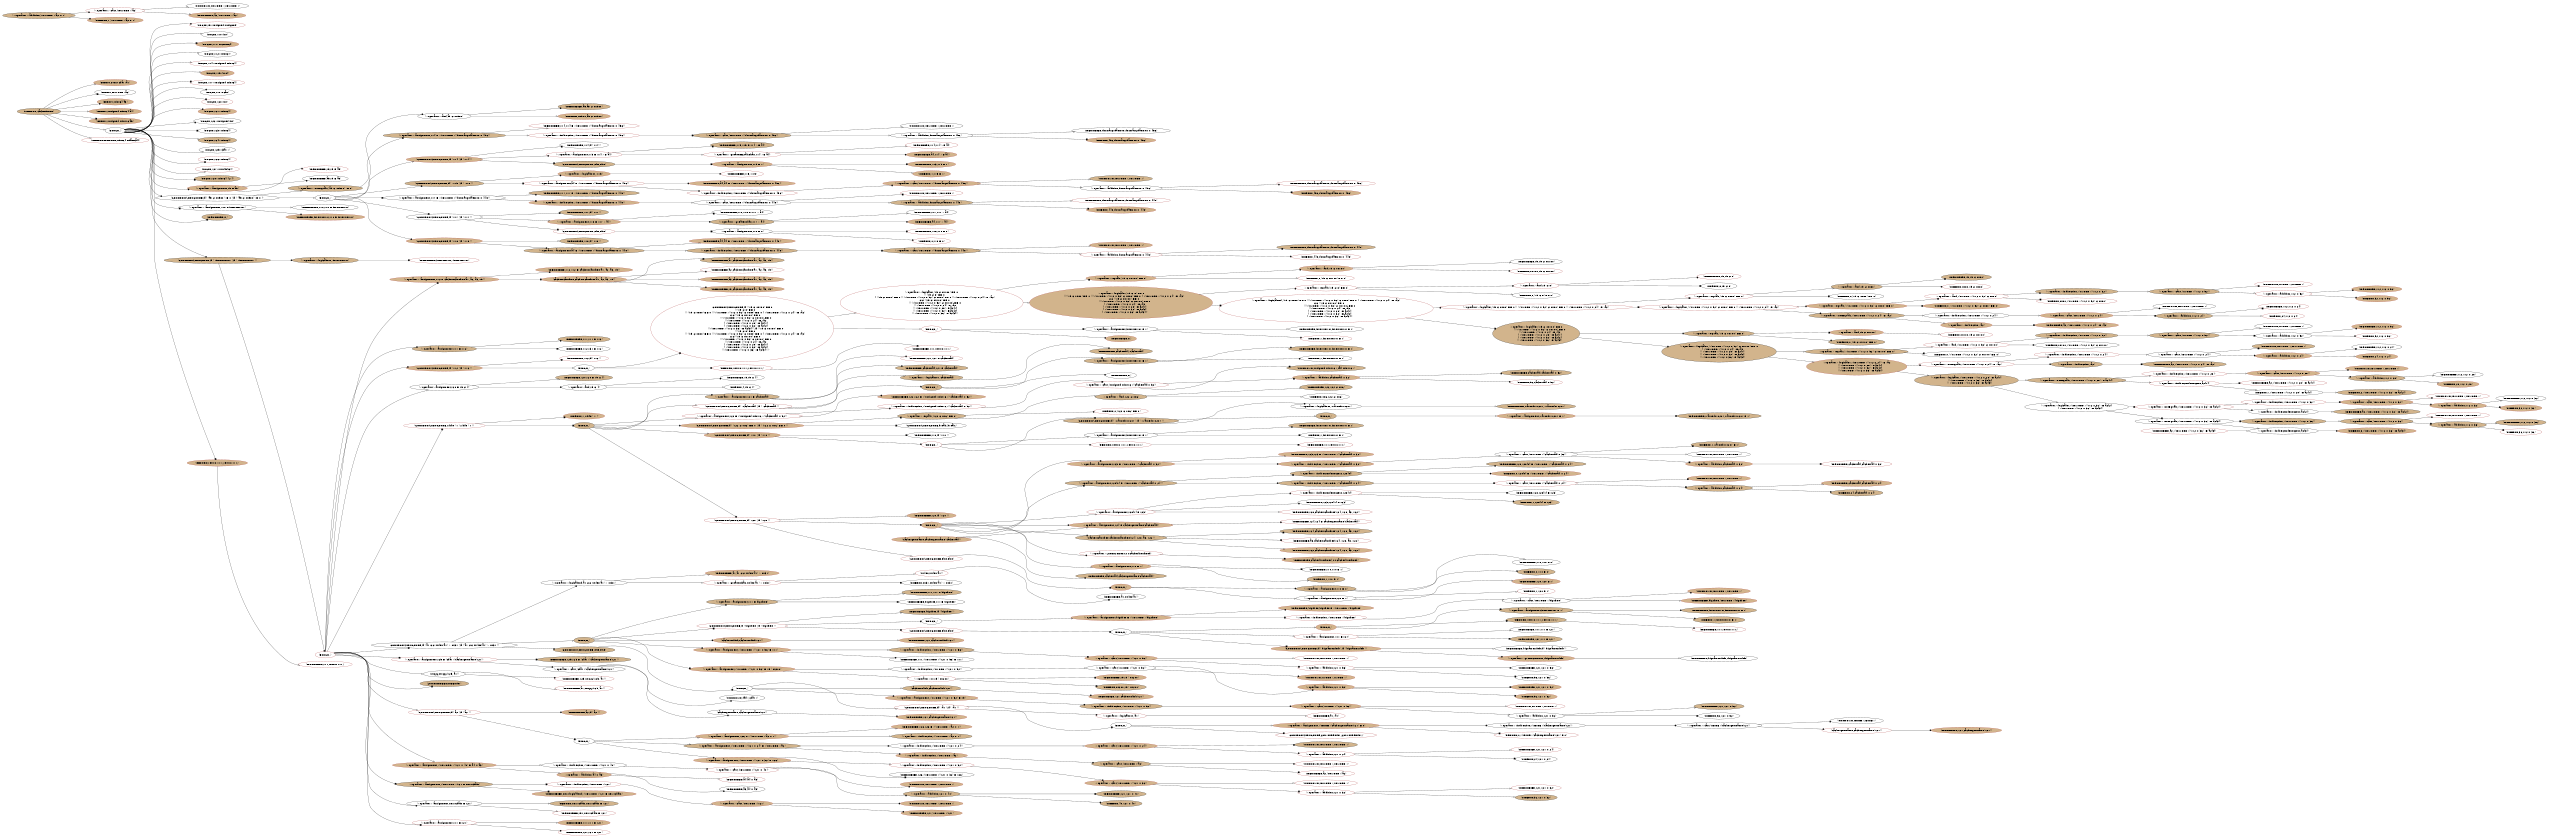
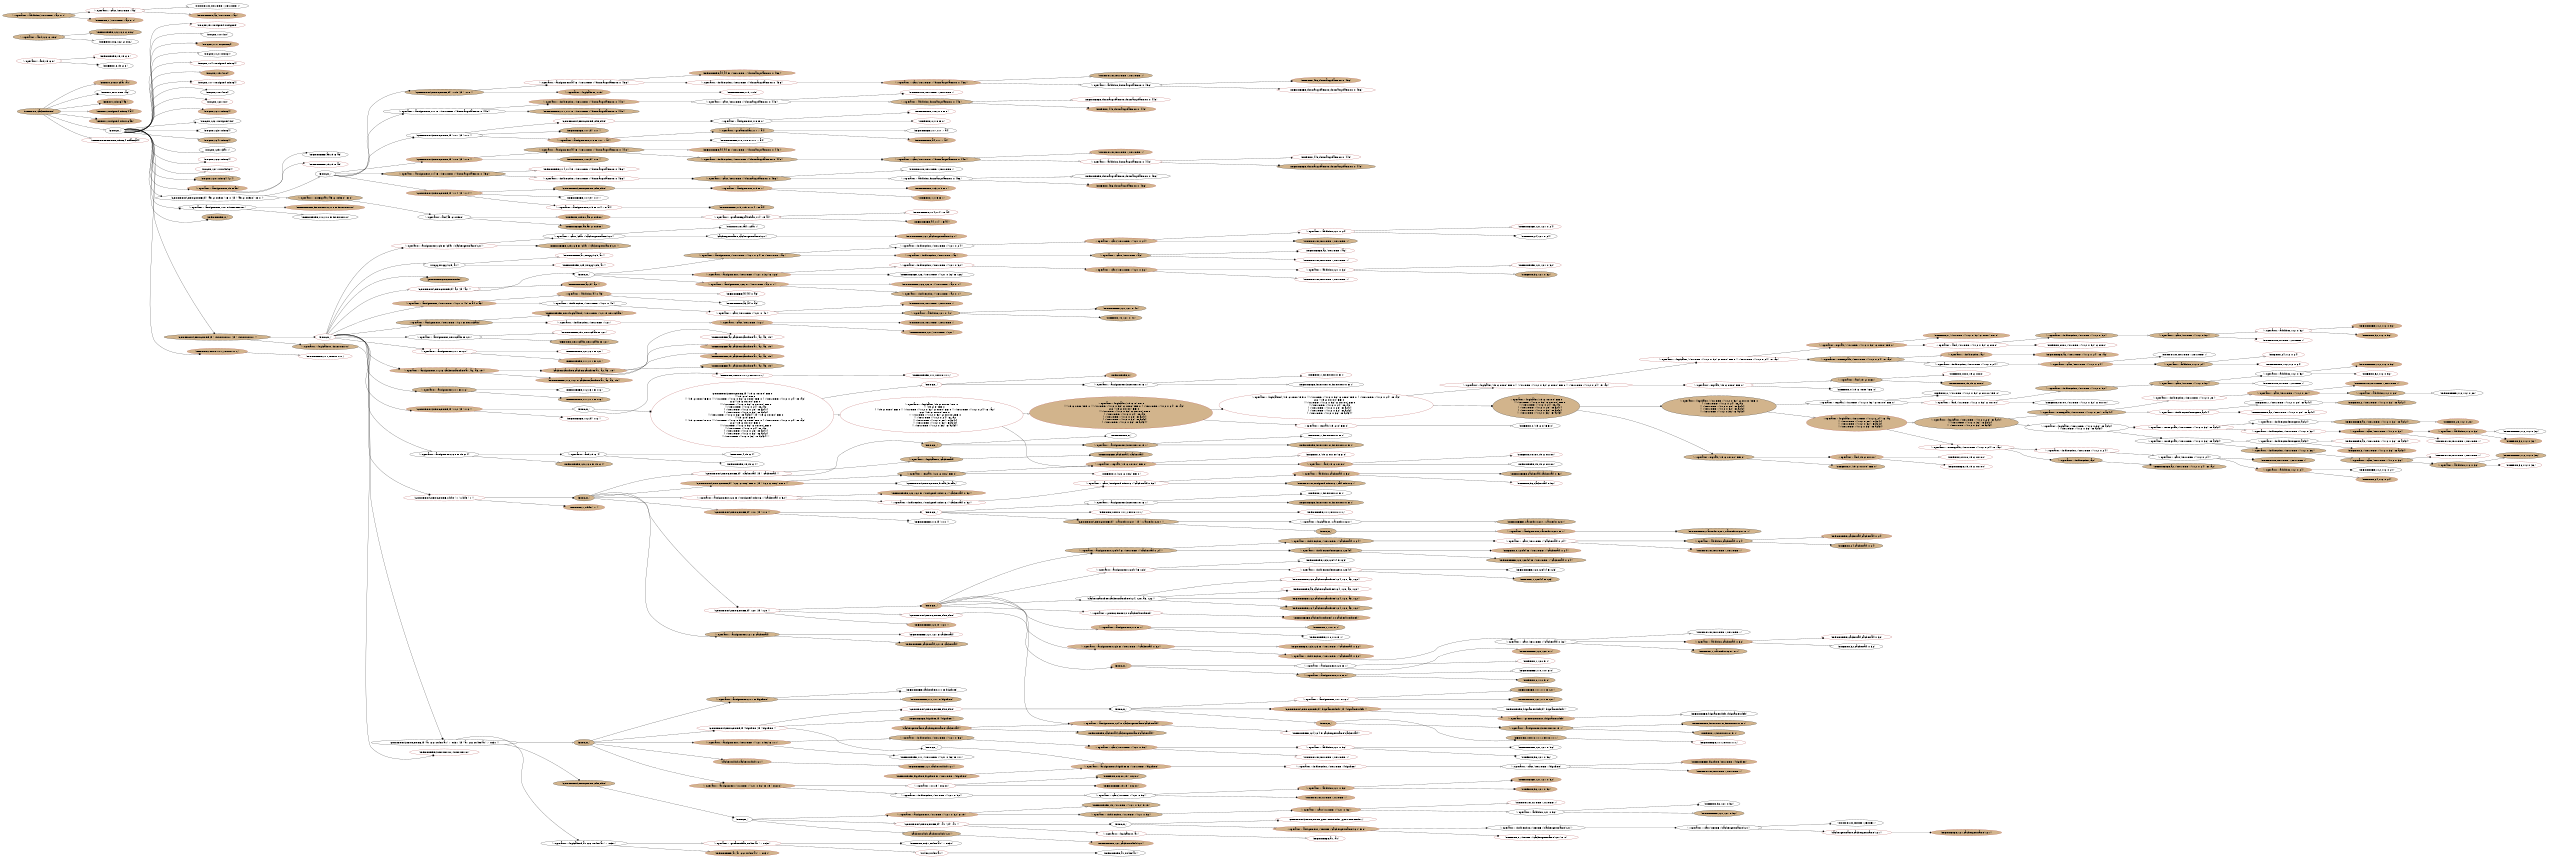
(217, 92) -> (217, 92)
(662, 155) -> (656, 217)
(1435, 287) -> none
(1857, 352) -> (1857, 403)
(2419, 381) -> (2428, 422)
(1025, 410) -> (1025, 469)
(2237, 431) -> (2325, 441)
(1432, 459) -> (1431, 652)
none -> (1966, 467)
(1217, 512) -> (1209, 585)
(1121, 538) -> (1121, 599)
(932, 602) -> (932, 690)
(1223, 613) -> (1025, 771)
(1536, 630) -> (1536, 690)
none -> (1857, 647)
(1536, 735) -> (1536, 837)
none -> (1121, 805)
